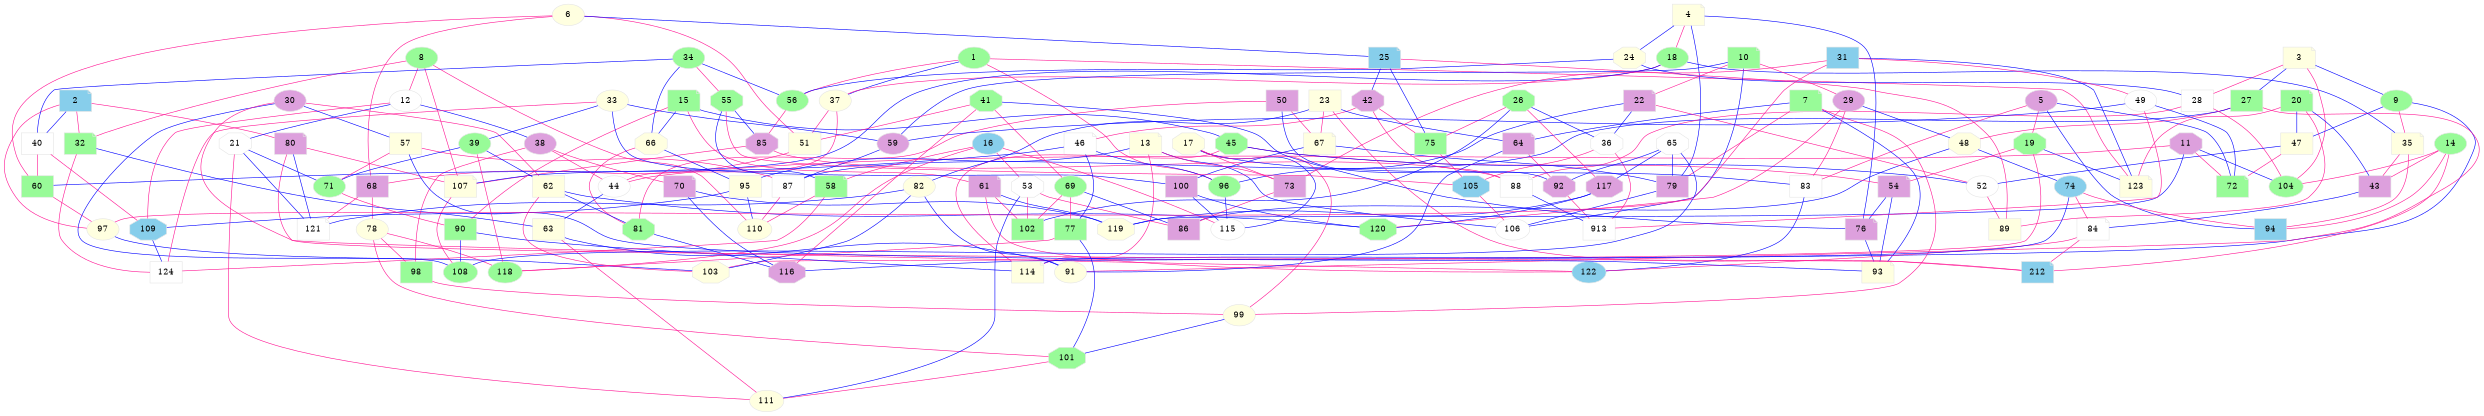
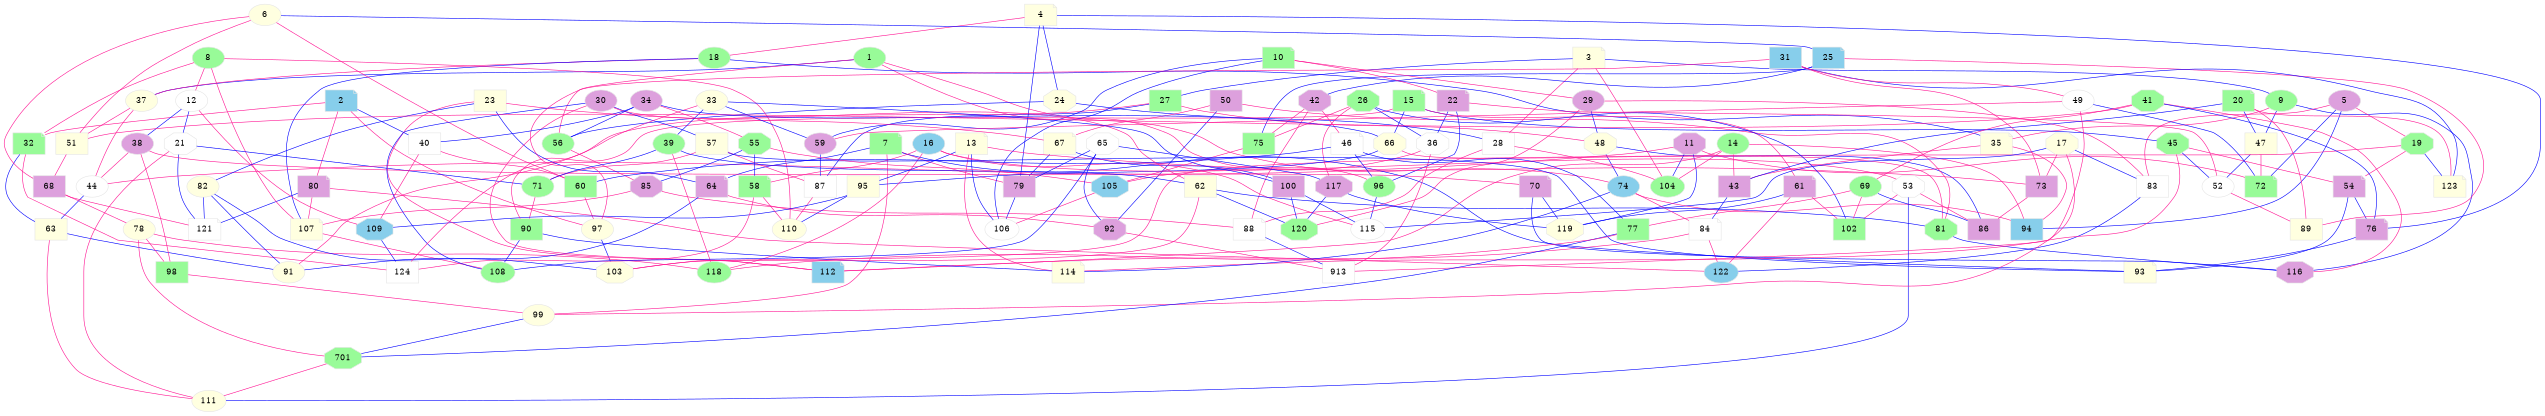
(689, 58) -> (646, 101)
(1640, 76) -> (1223, 149)
(1517, 122) -> (1724, 110)
(2038, 272) -> (828, 272)
(1067, 358) -> (343, 358)
